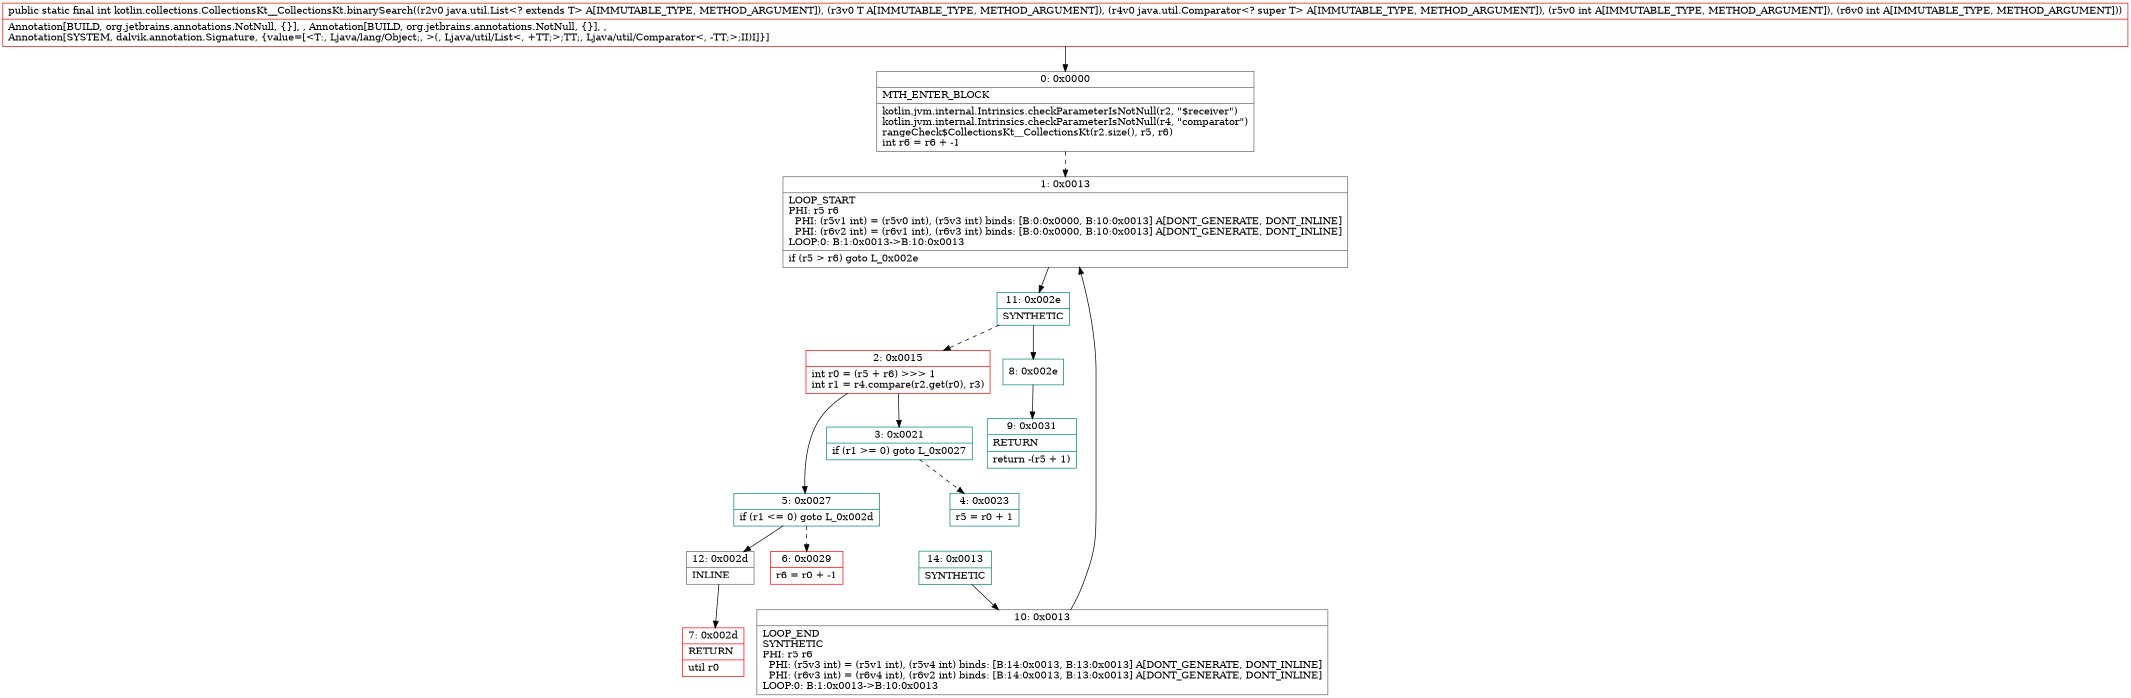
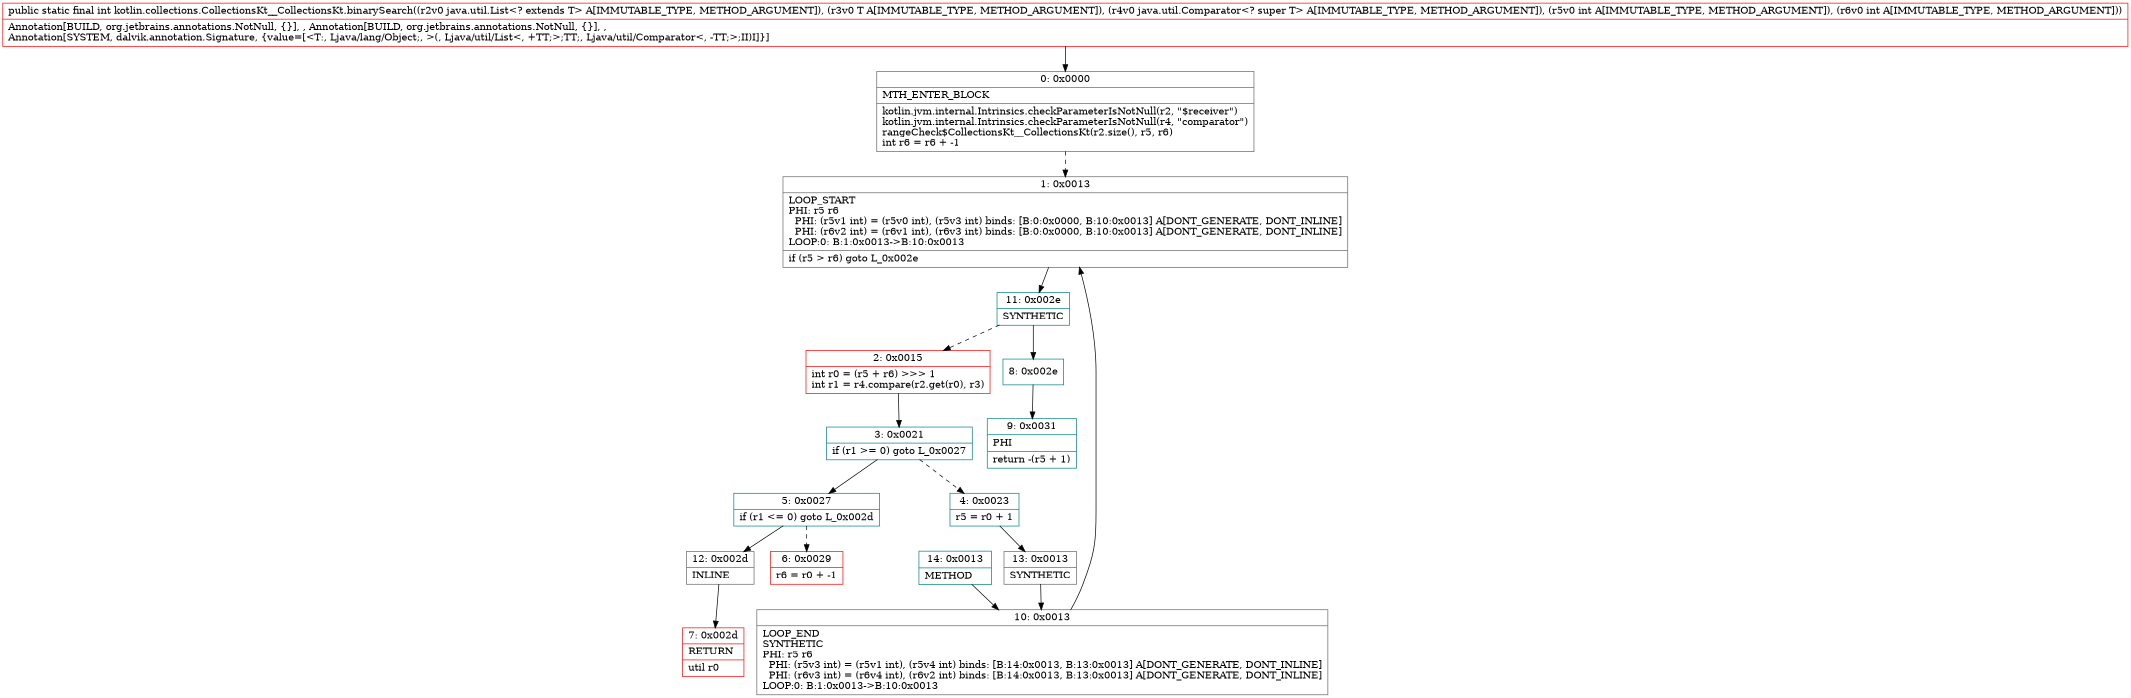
(813, 433) -> (856, 474)
(1016, 443) -> (1003, 443)
none -> (1040, 568)
(955, 576) -> (949, 576)
